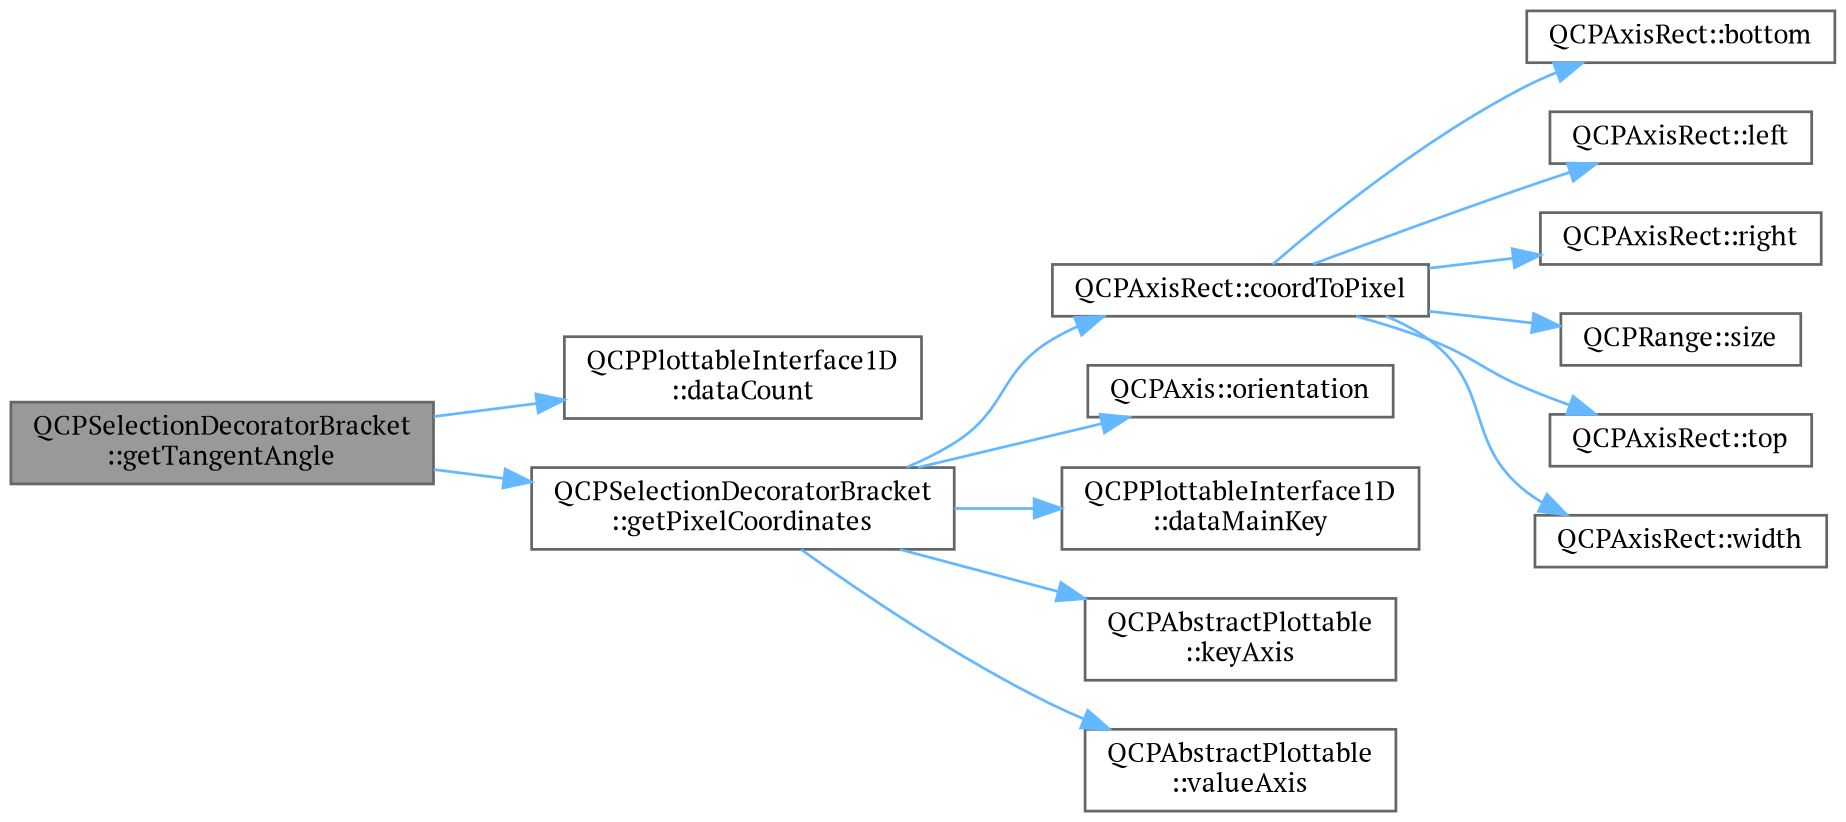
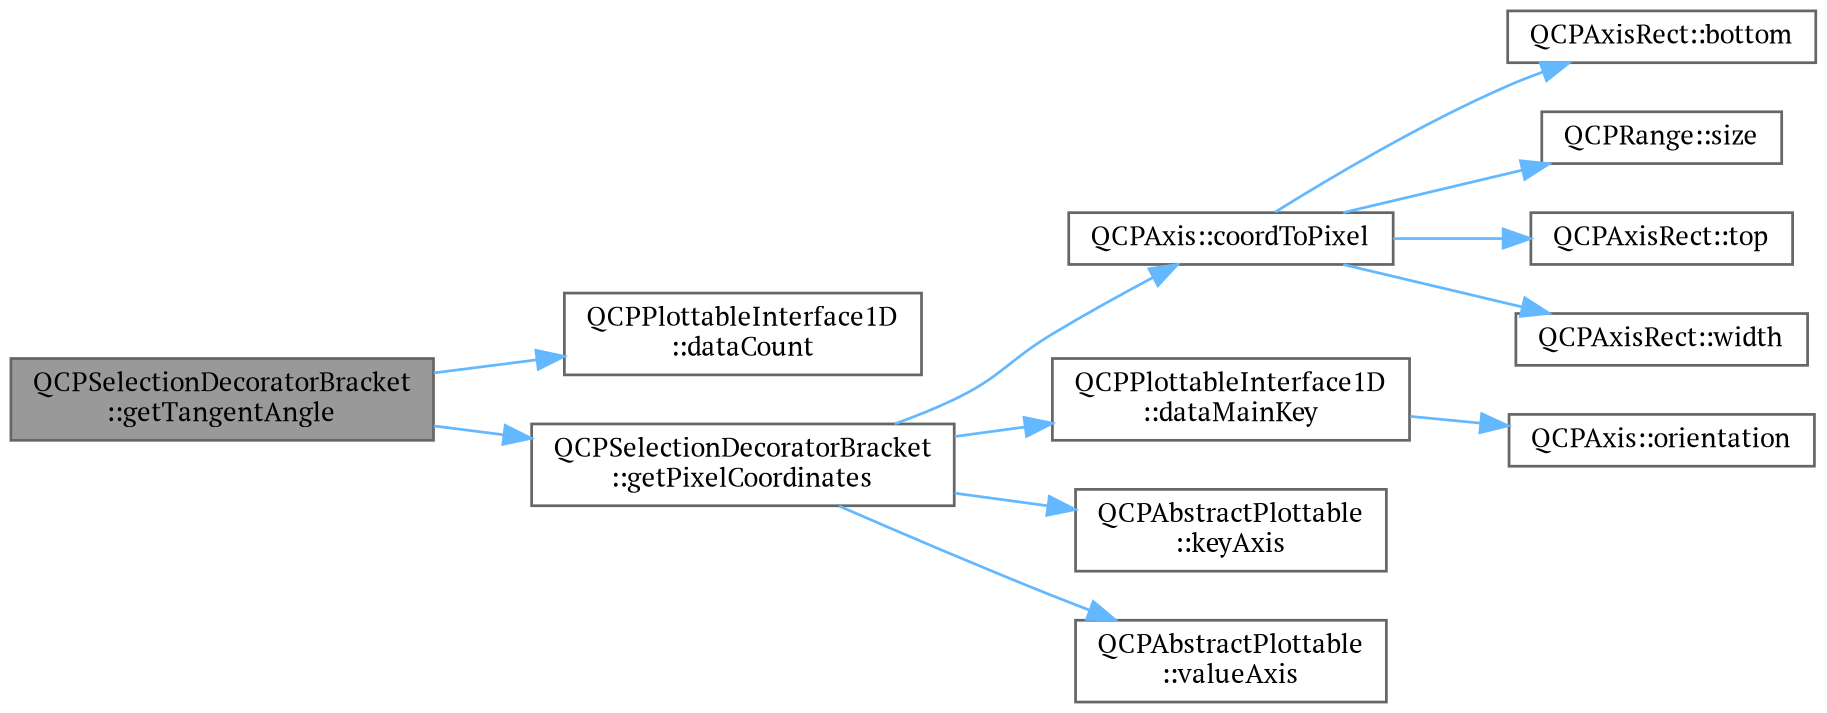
(1681, 138) -> none
(1681, 239) -> none
(1241, 290) -> (1231, 239)
(1010, 446) -> (1445, 420)
